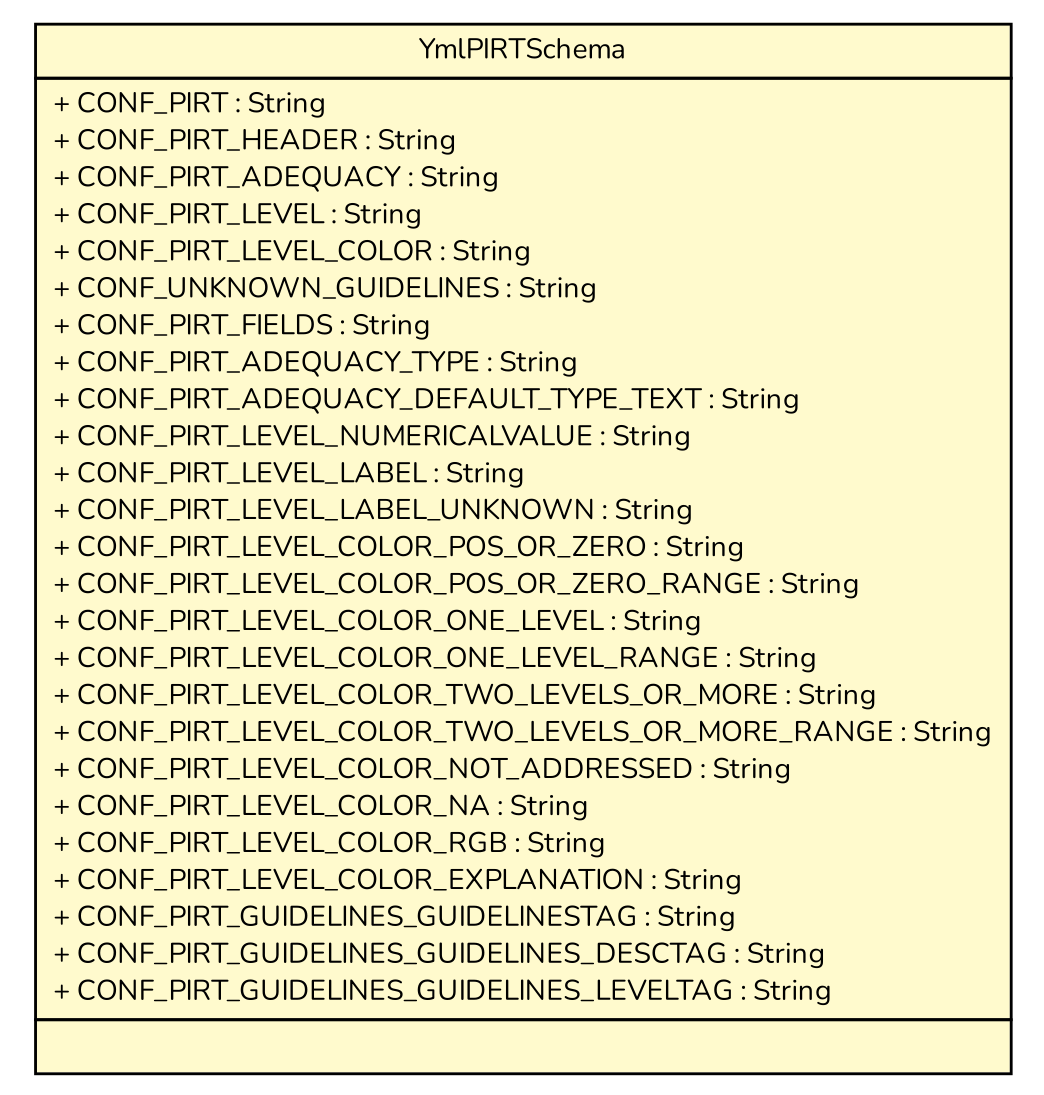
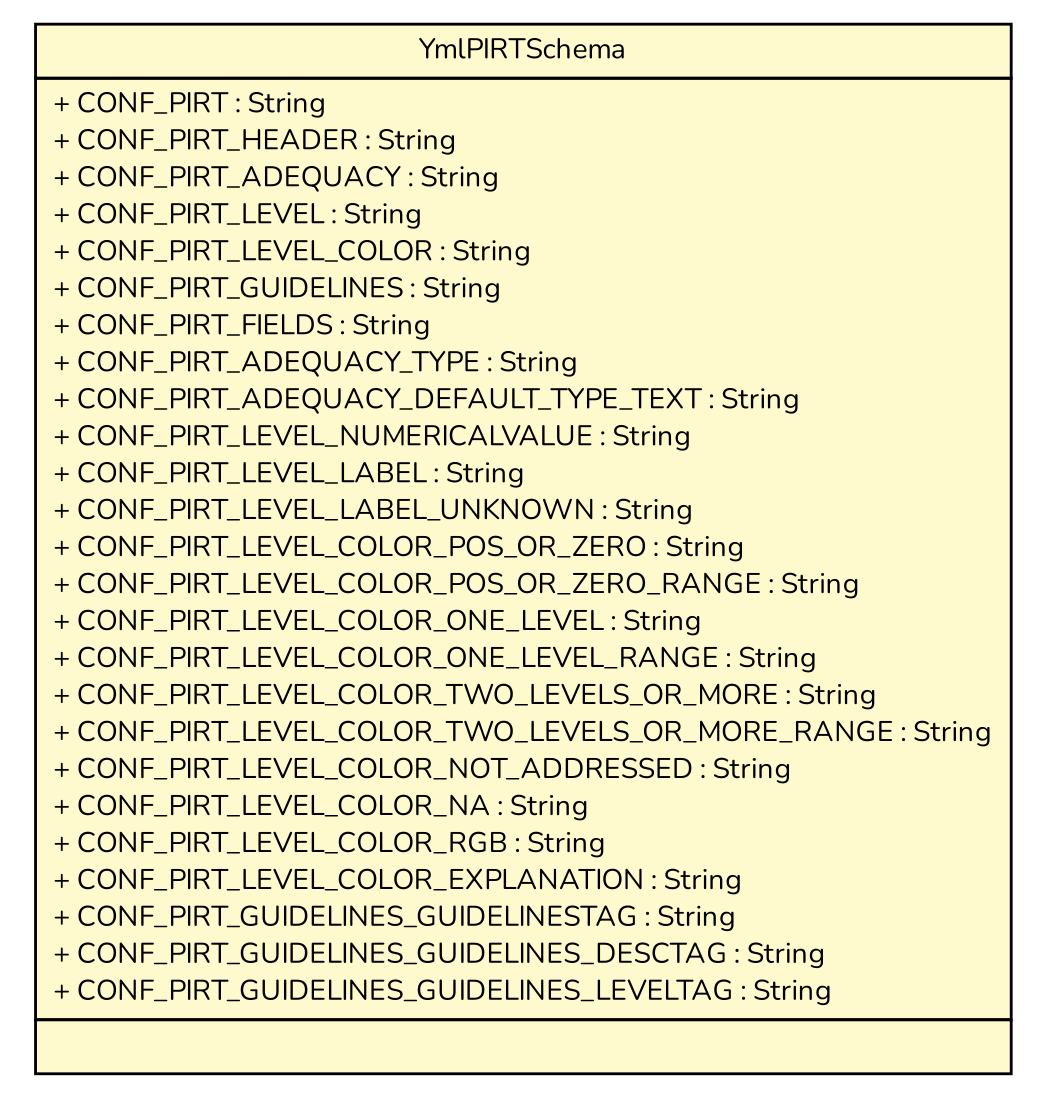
(326, 289) -> (279, 289)
